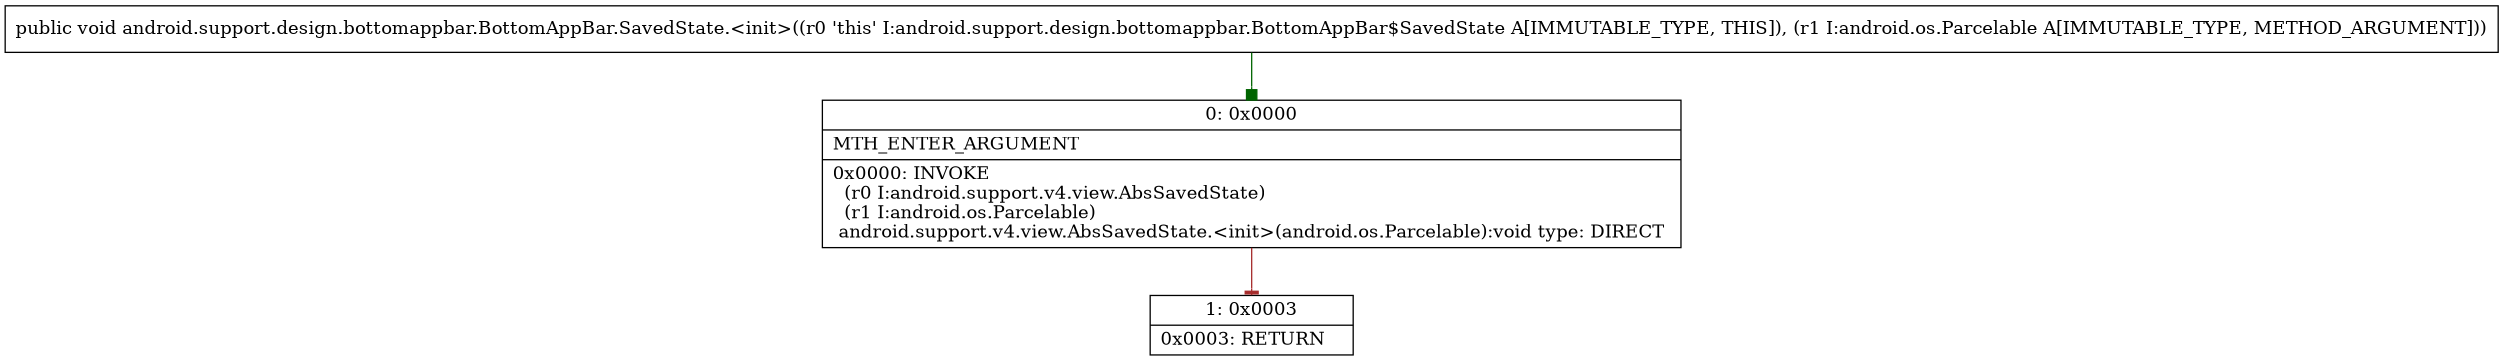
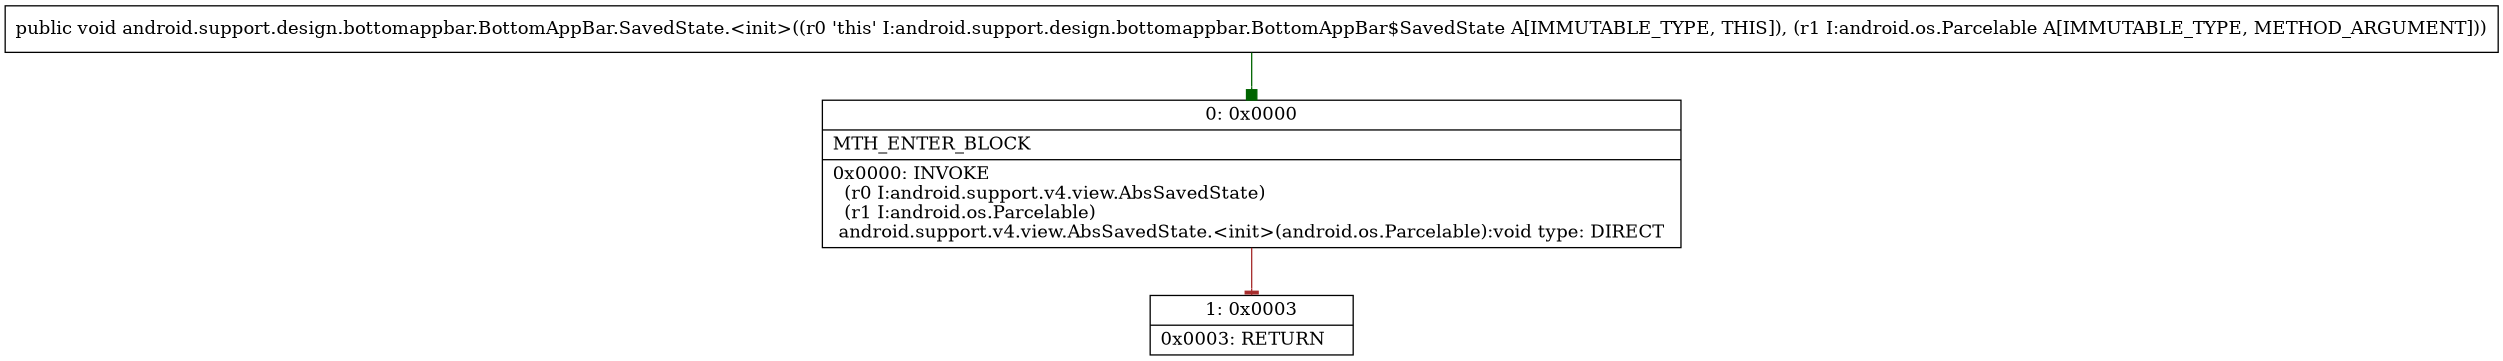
(956, 144) -> (932, 144)
